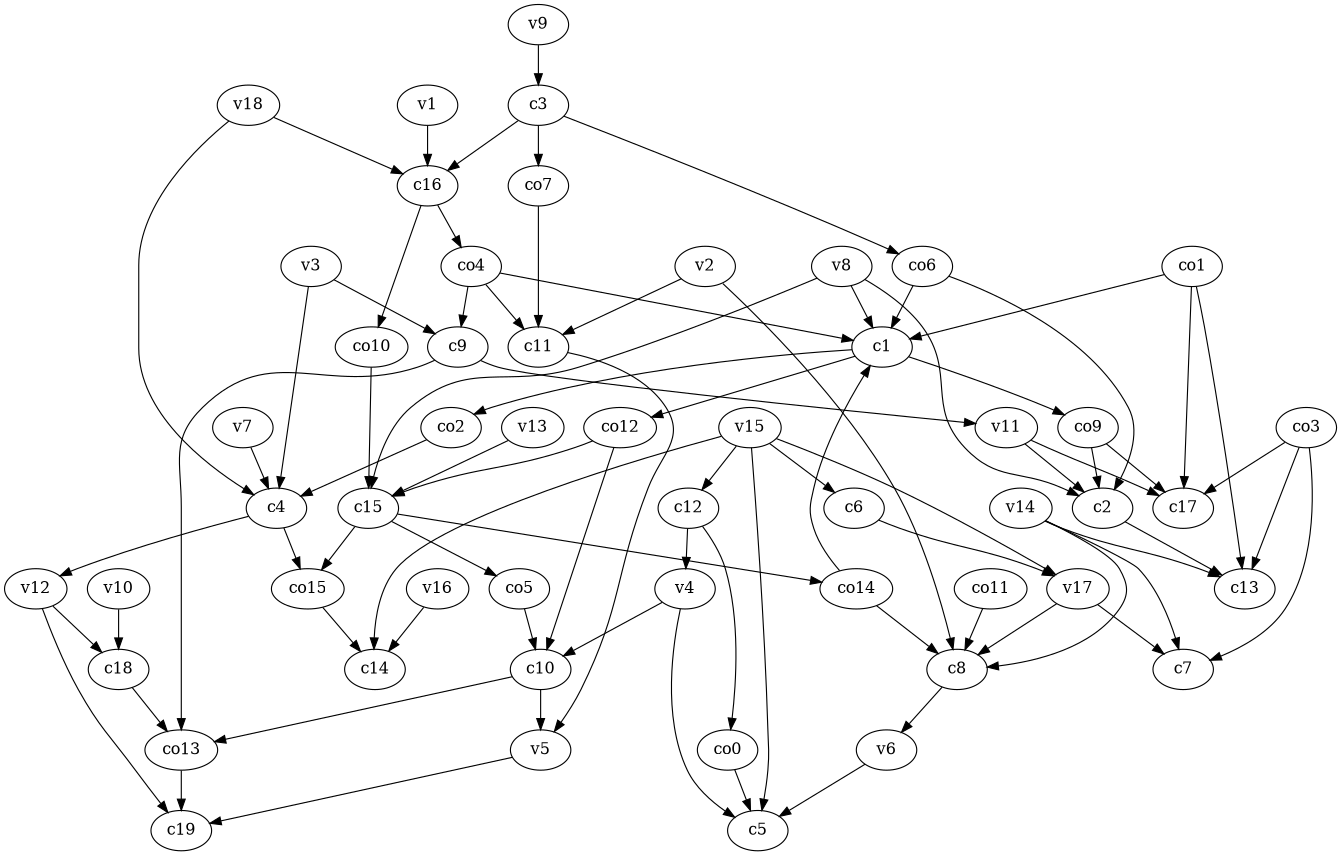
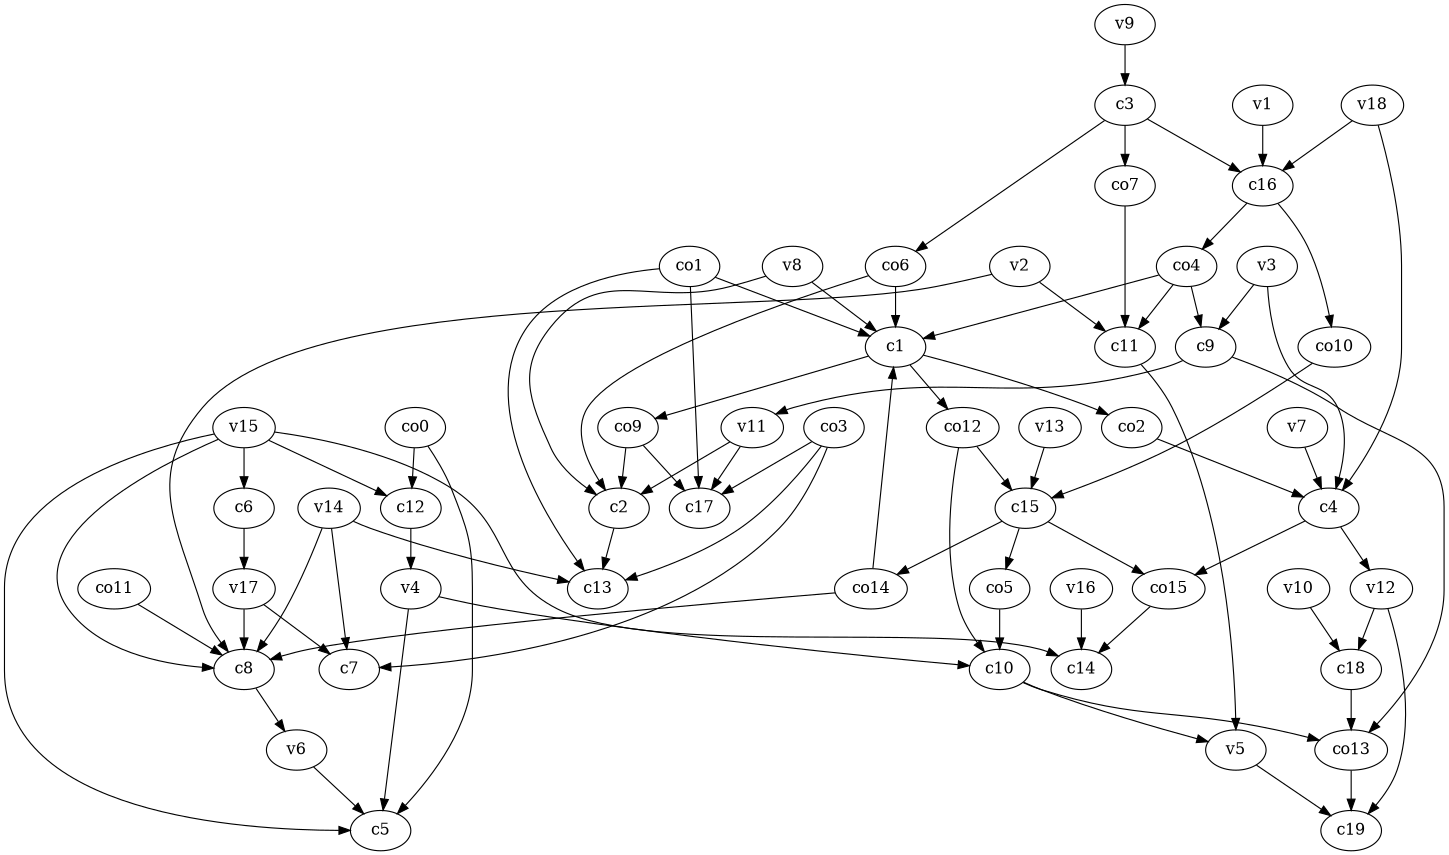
(578, 367) -> none
(914, 498) -> (61, 559)
(734, 619) -> (413, 461)
